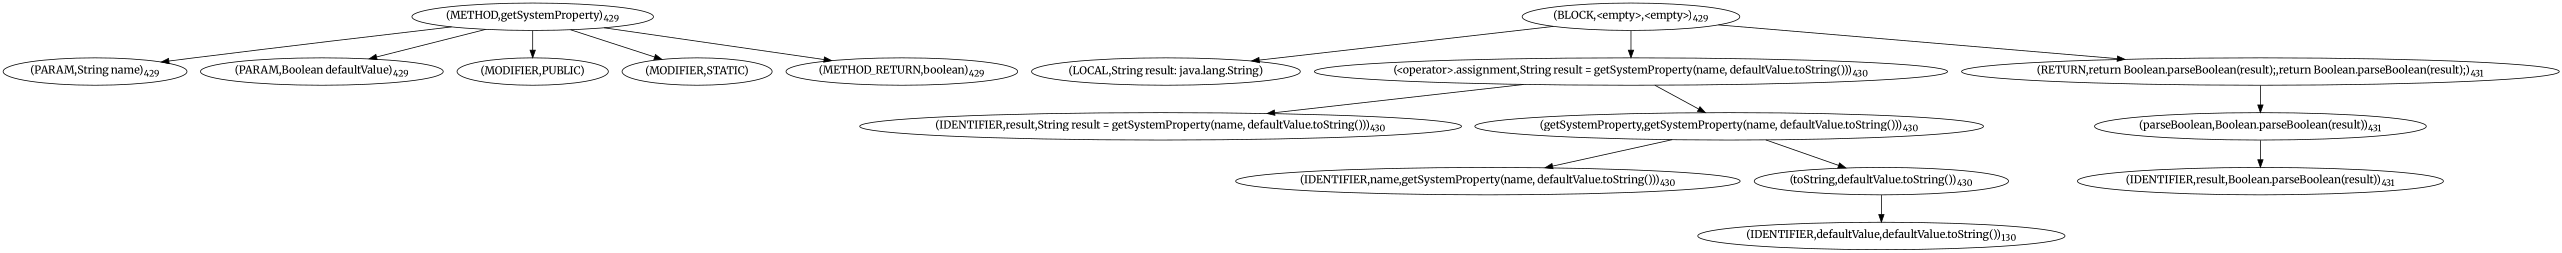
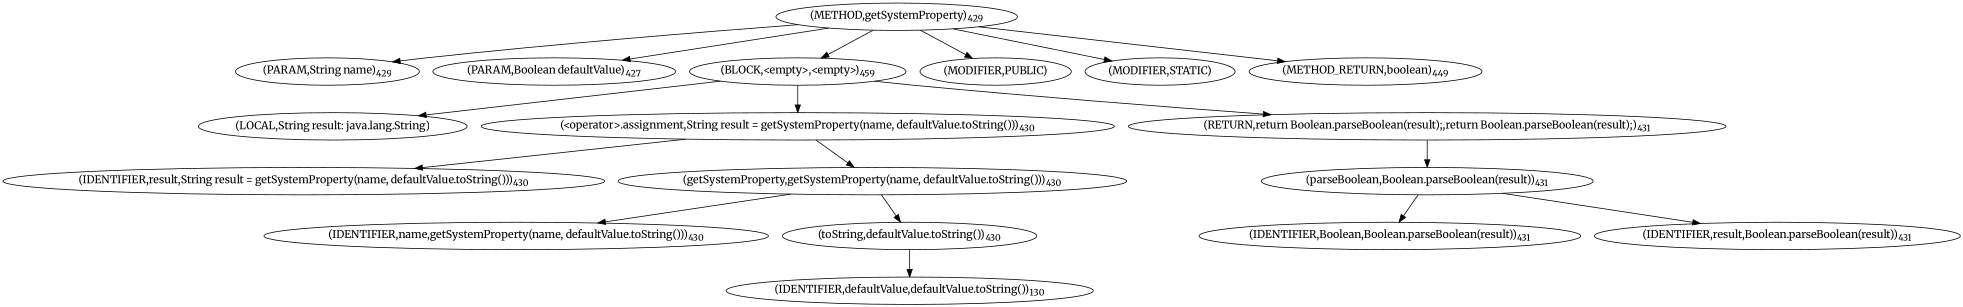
(1701, 16) -> (867, 70)
none -> (851, 42)
(401, 70) -> (633, 70)
(977, 70) -> (1441, 70)
none -> (1390, 236)
